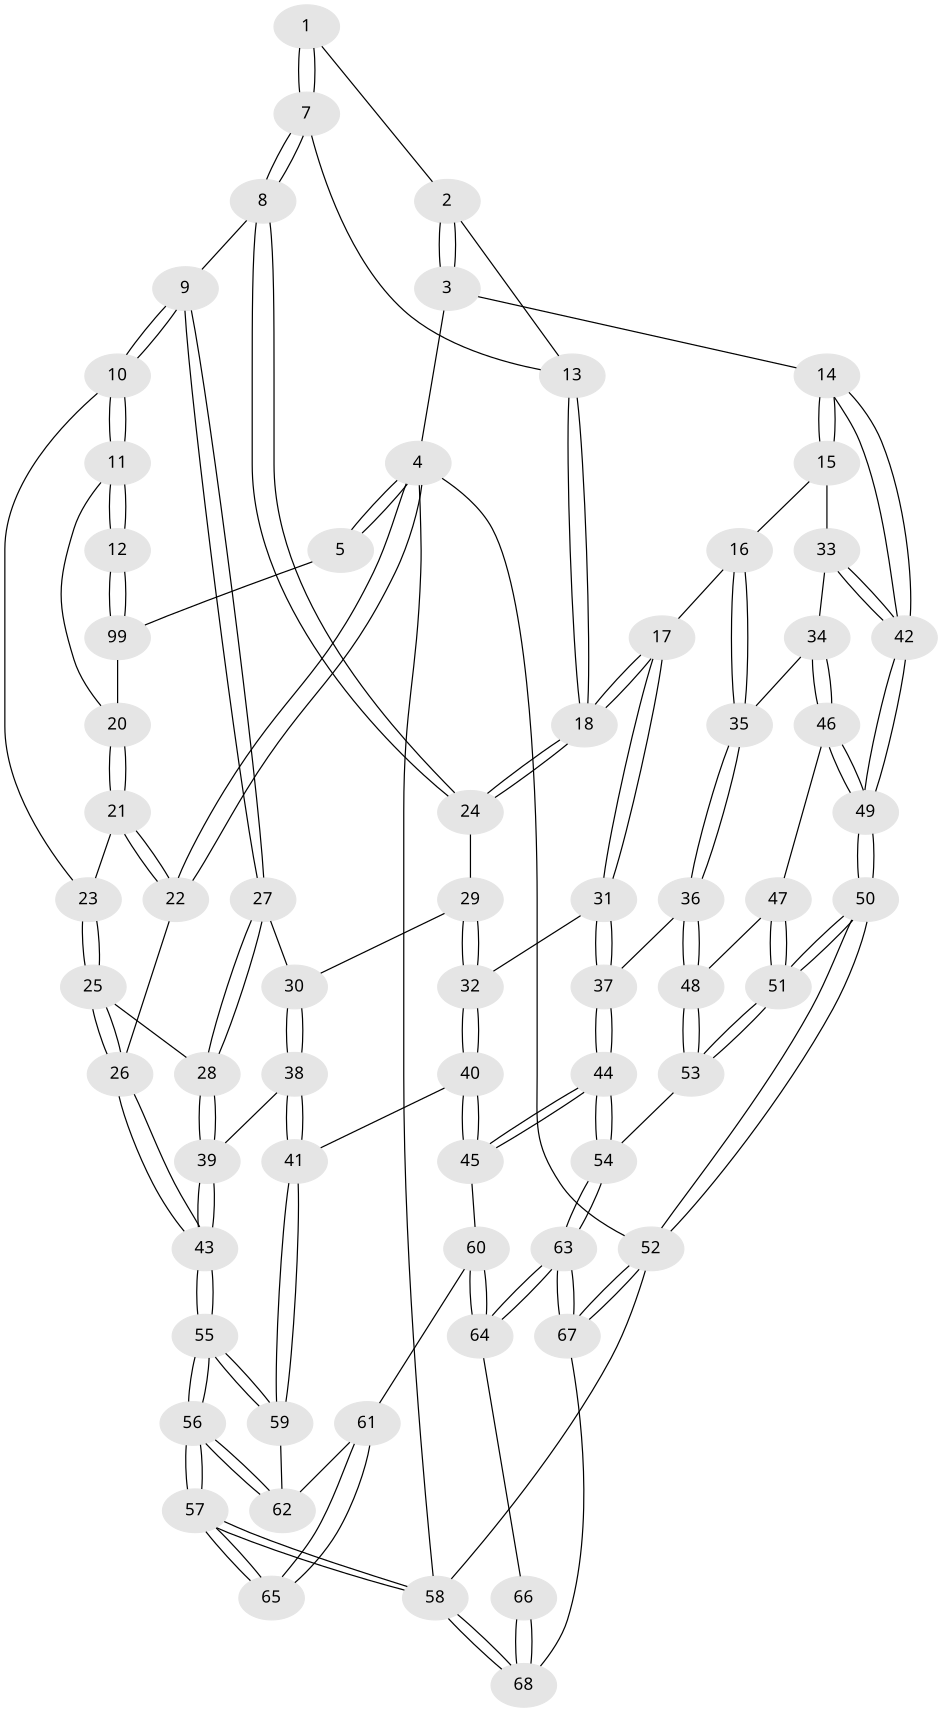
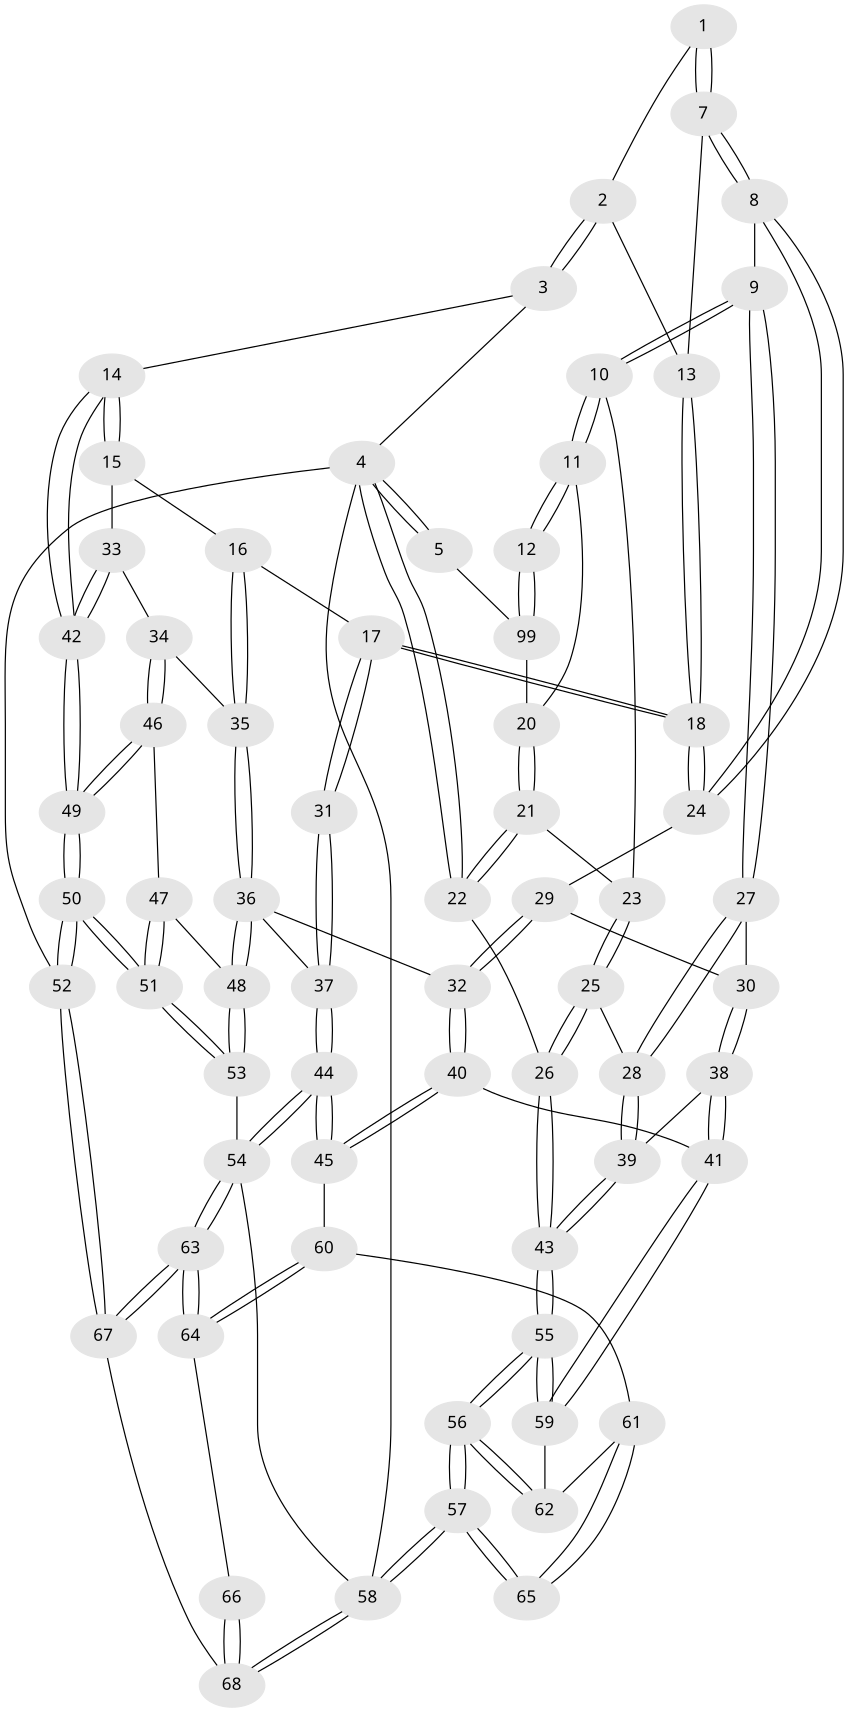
(546, 938) -> (352, 943)
(564, 1434) -> (258, 1396)
